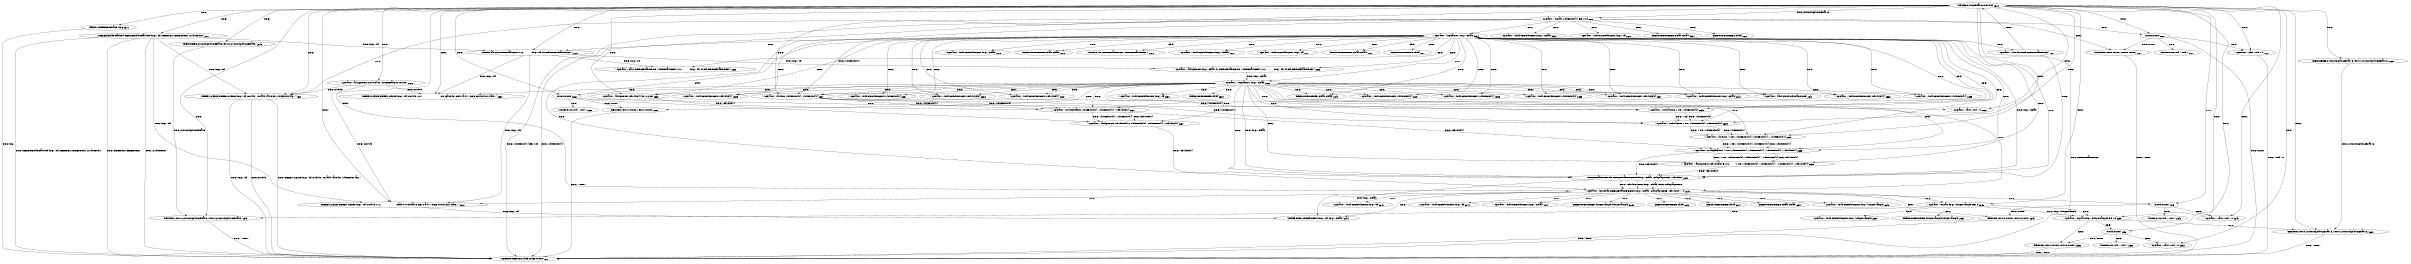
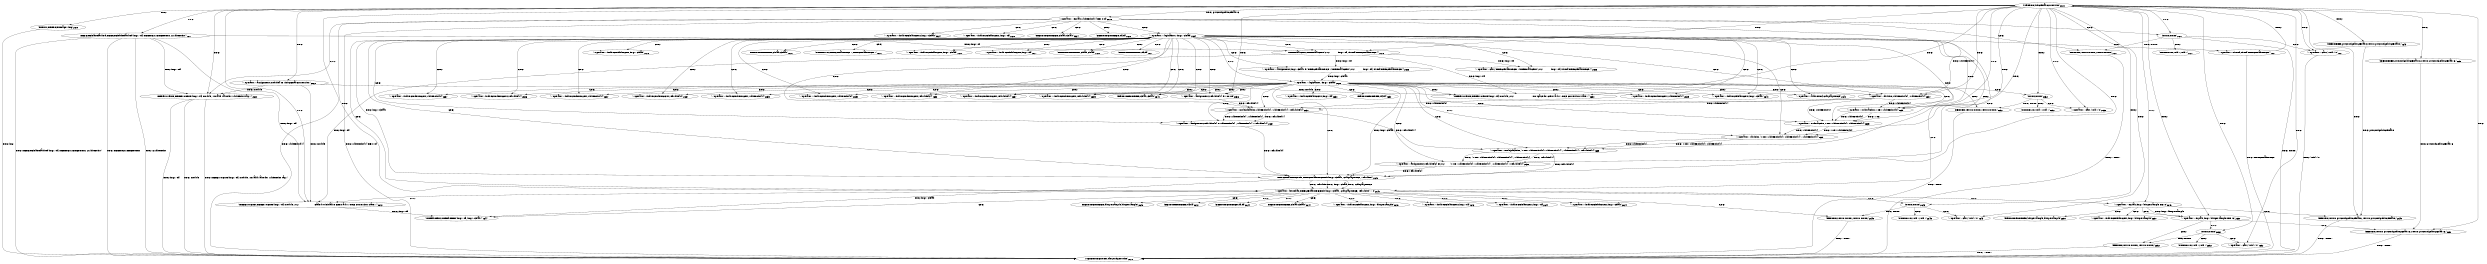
none -> (1989, 75)
